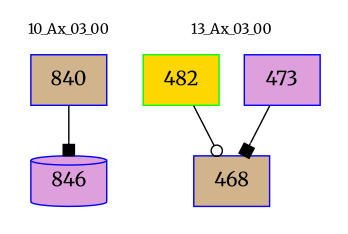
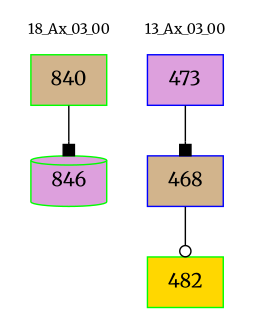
(69, 30) -> (70, 30)
(69, 80) -> (69, 80)
(204, 126) -> (185, 226)
(69, 181) -> (69, 181)
